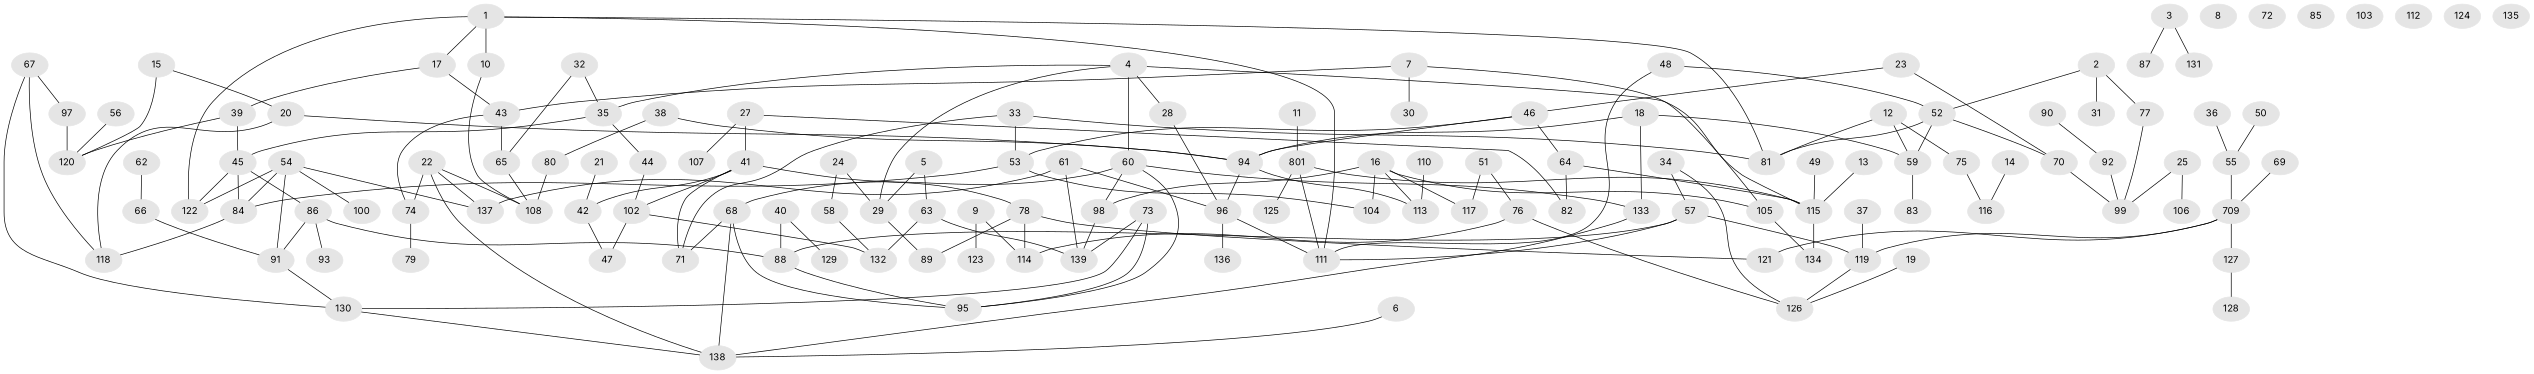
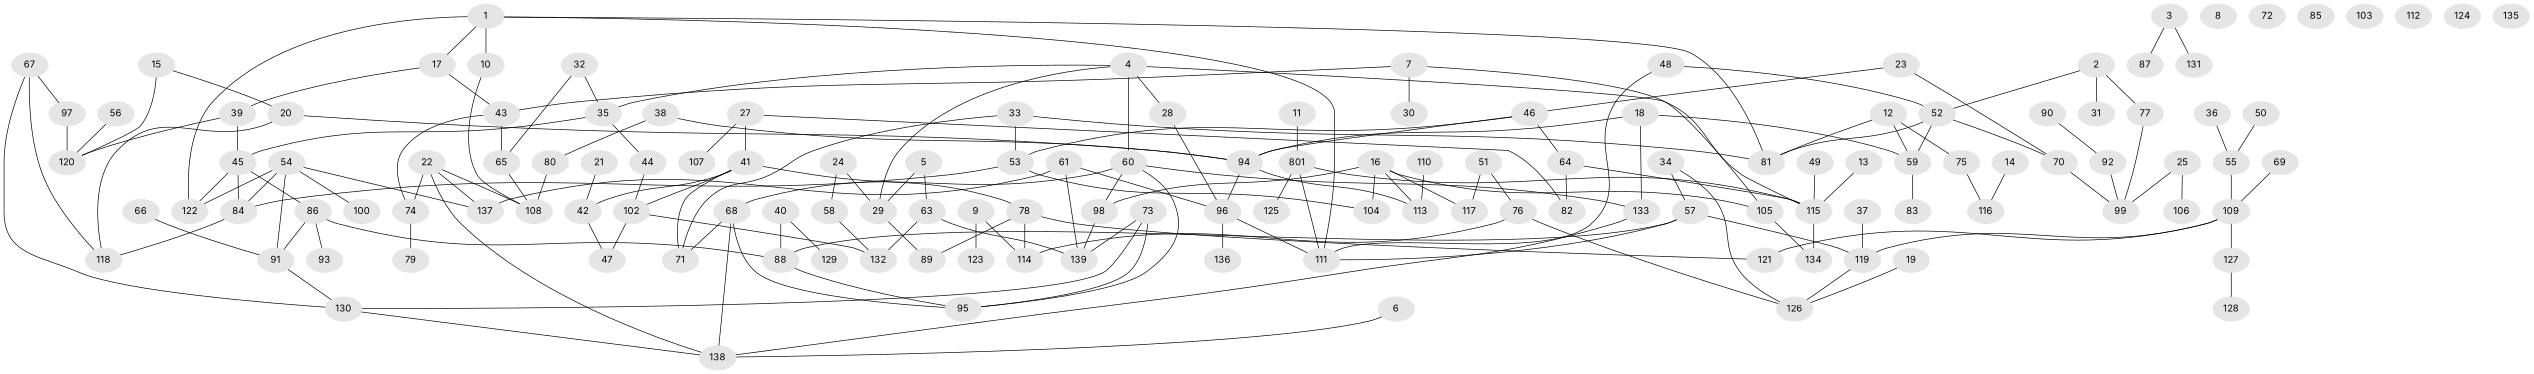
(142, 163) -> none
(2231, 211) -> (2231, 211)
